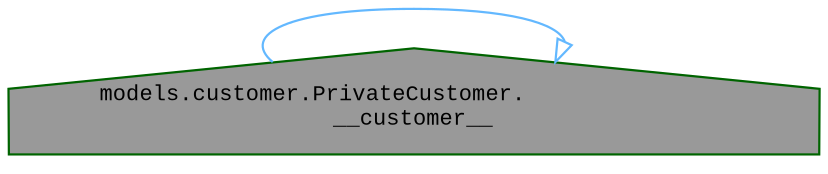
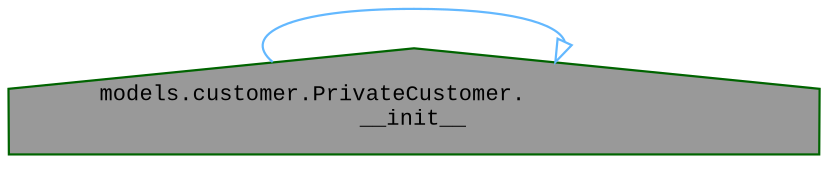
(414, 107) -> (414, 107)
